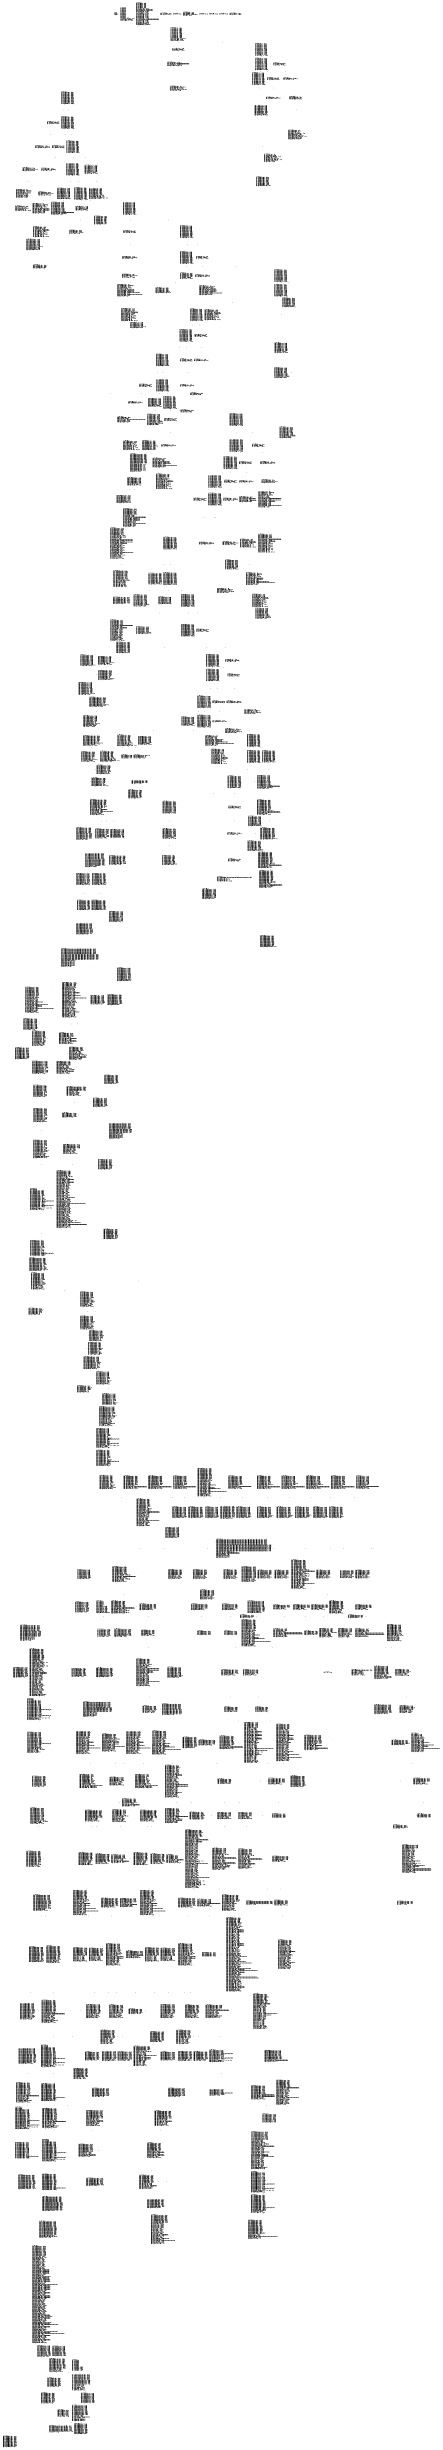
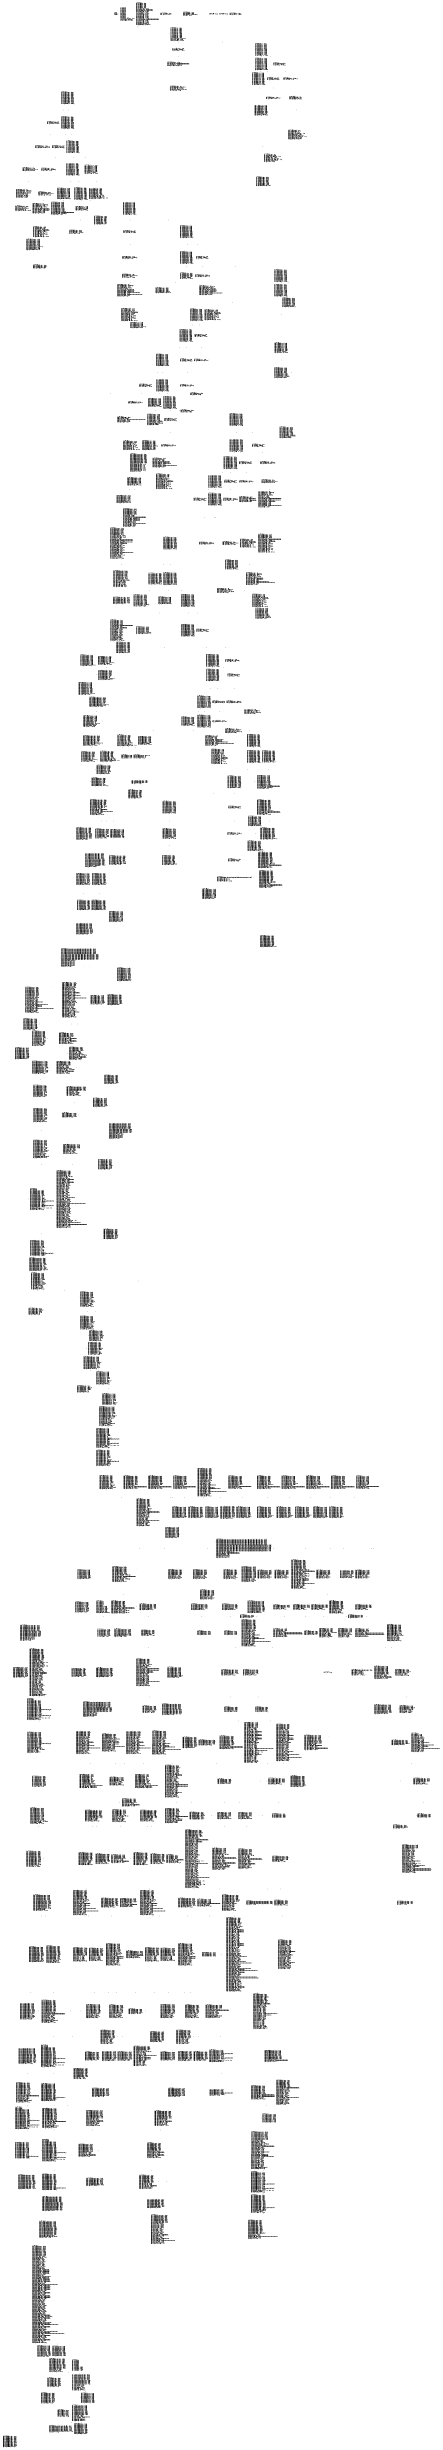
(177, 14) -> none
(203, 14) -> none
